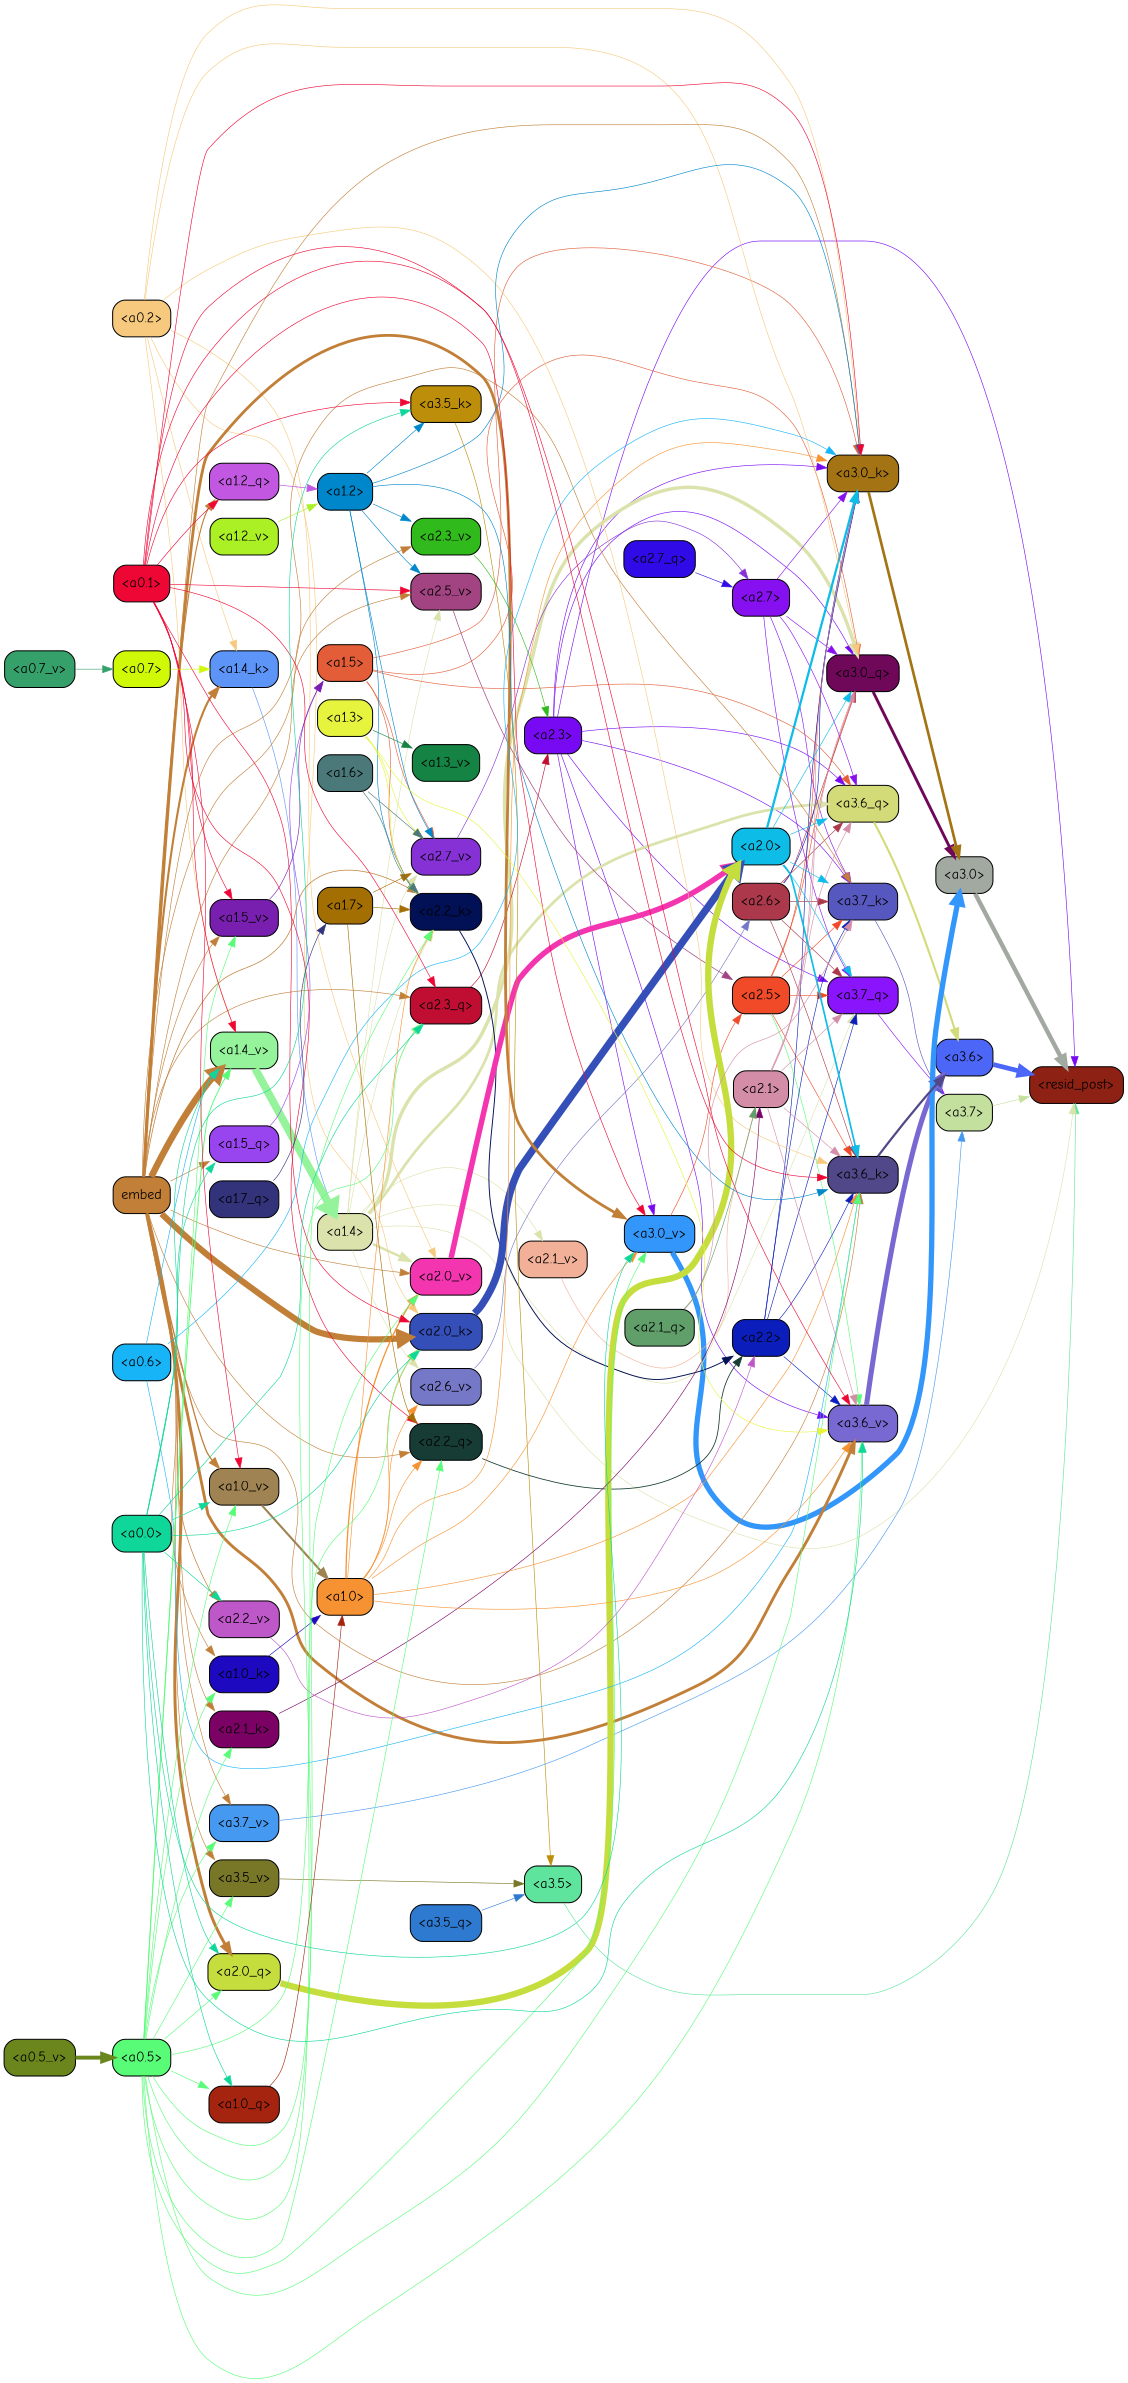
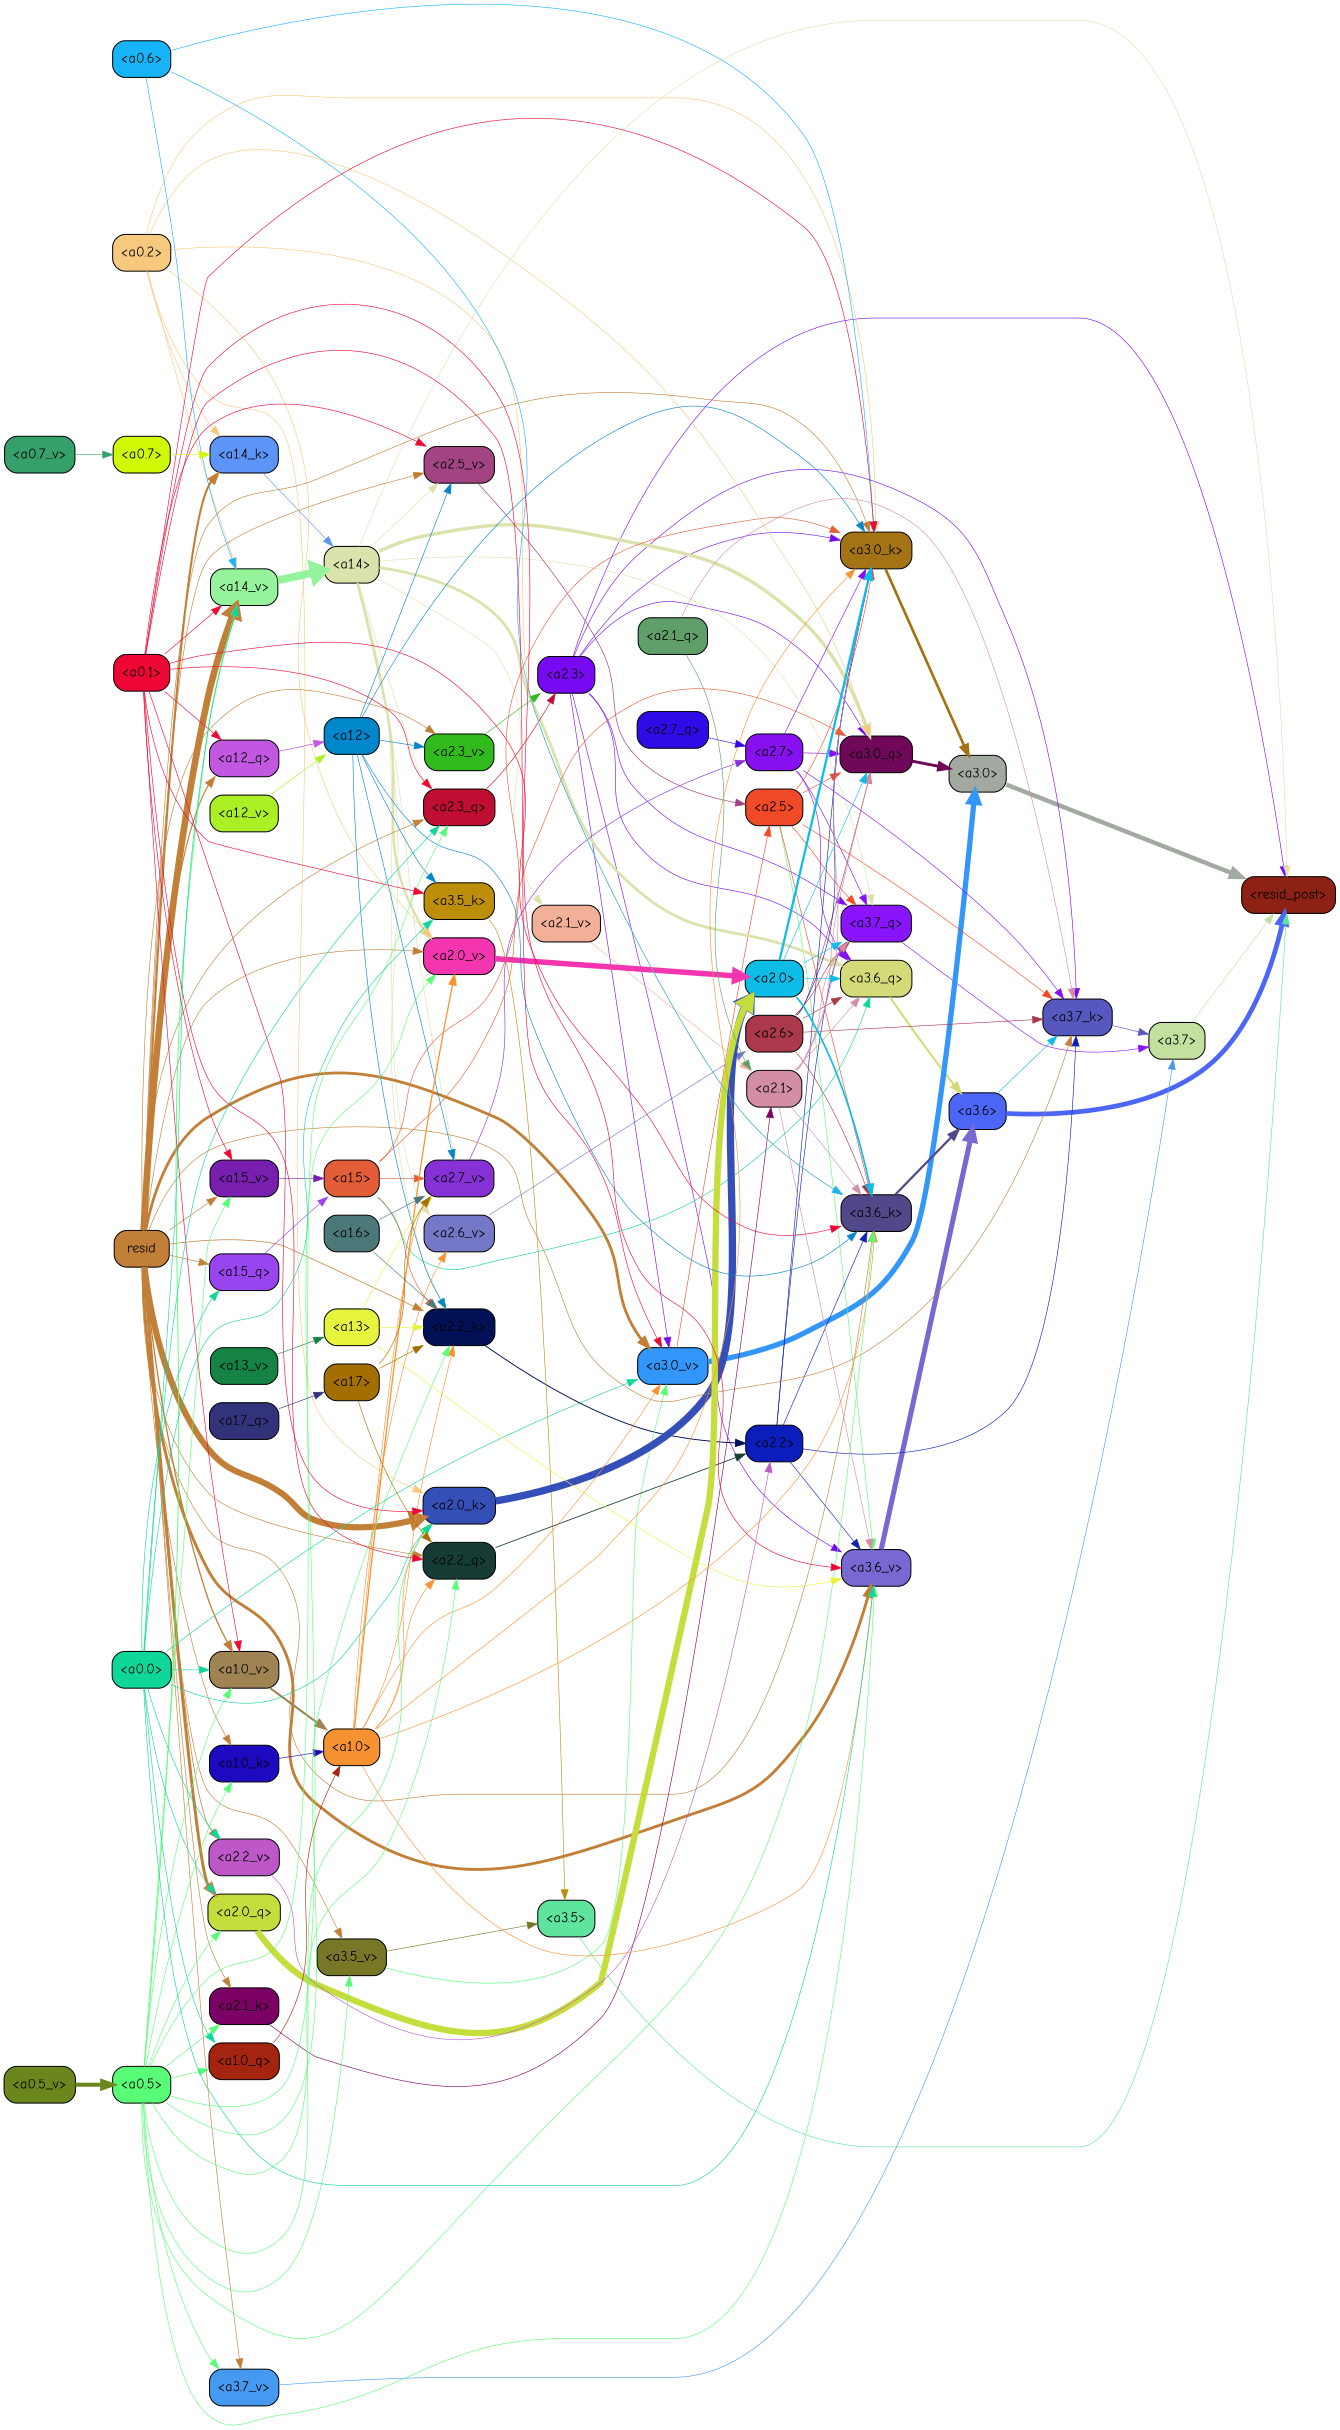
(622, 684) -> (635, 1226)
(388, 737) -> (296, 1347)
(805, 870) -> (1024, 1068)
(142, 1195) -> (142, 1249)
none -> (380, 1465)
(446, 1923) -> none
(558, 1986) -> (627, 1783)
